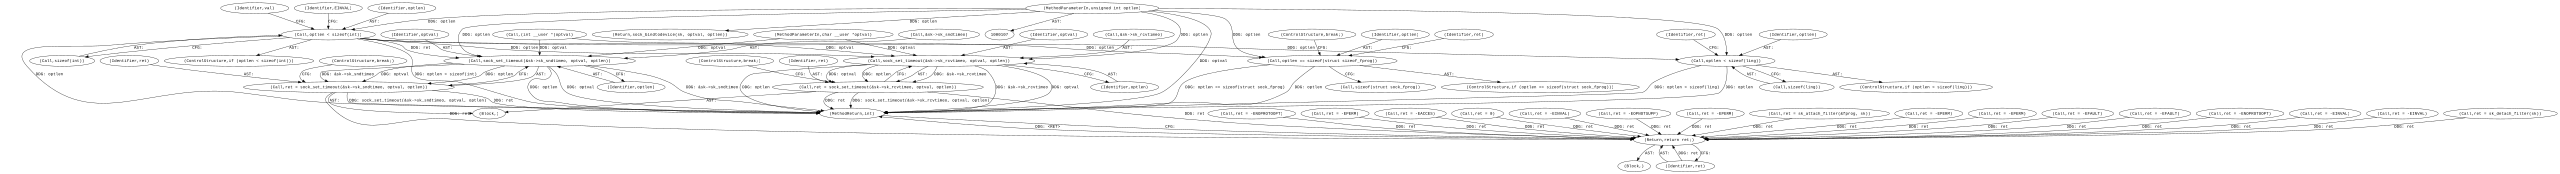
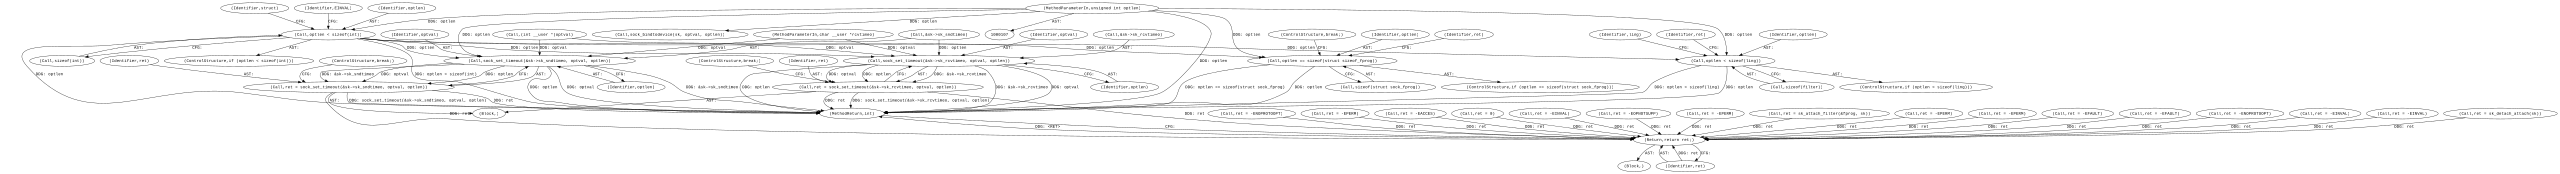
(255, 8) -> (255, 8)
(670, 35) -> (670, 35)
(823, 35) -> (823, 35)
none -> (1620, 35)
(421, 48) -> (421, 48)
(1144, 50) -> (939, 46)
(1213, 61) -> (1213, 61)
none -> (1361, 73)
(1797, 87) -> (1797, 87)
(2500, 114) -> (2500, 114)
